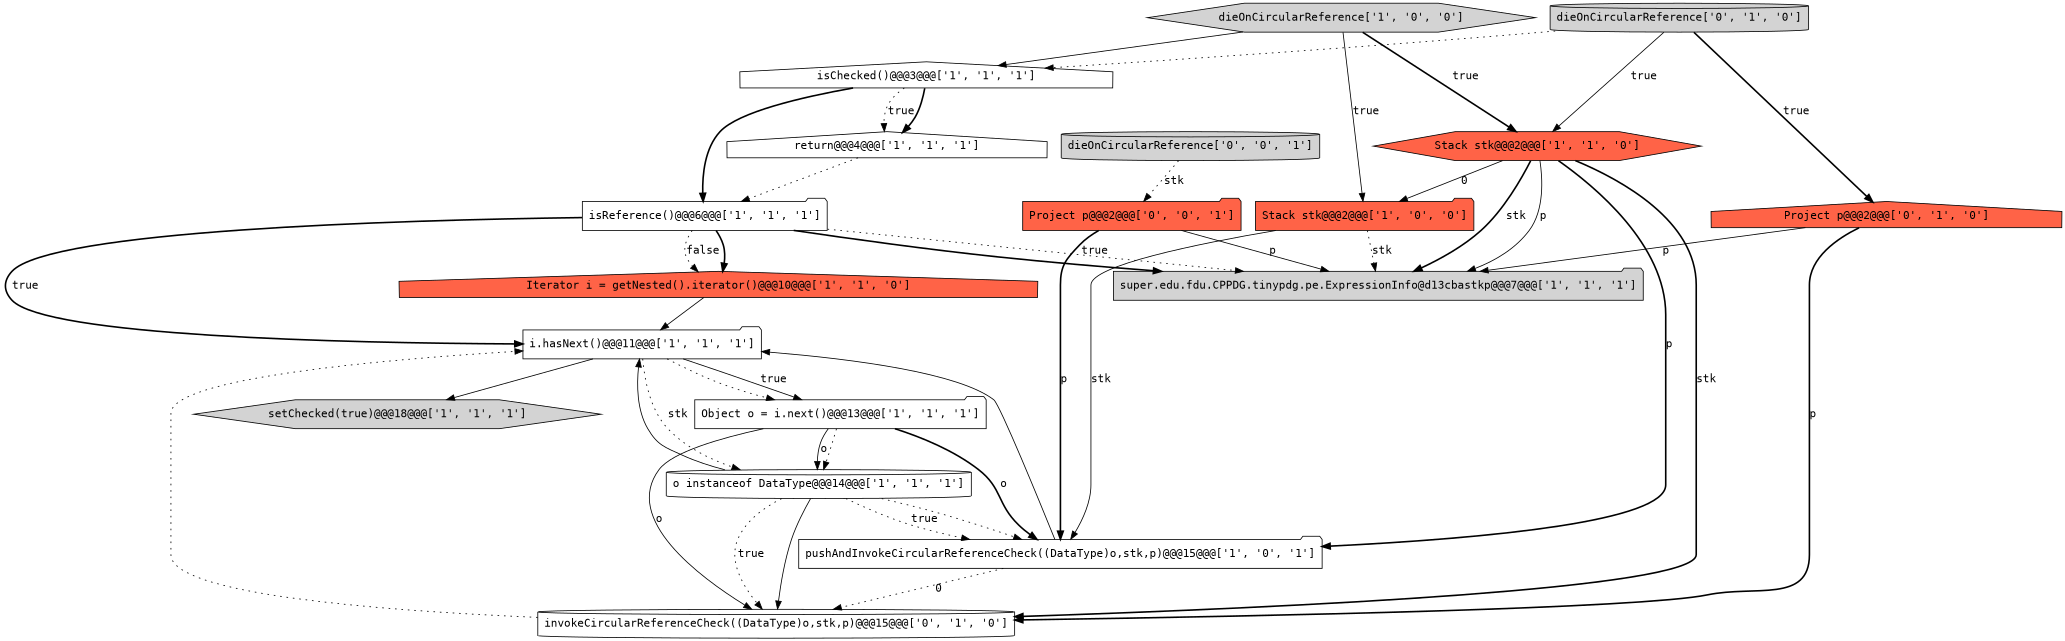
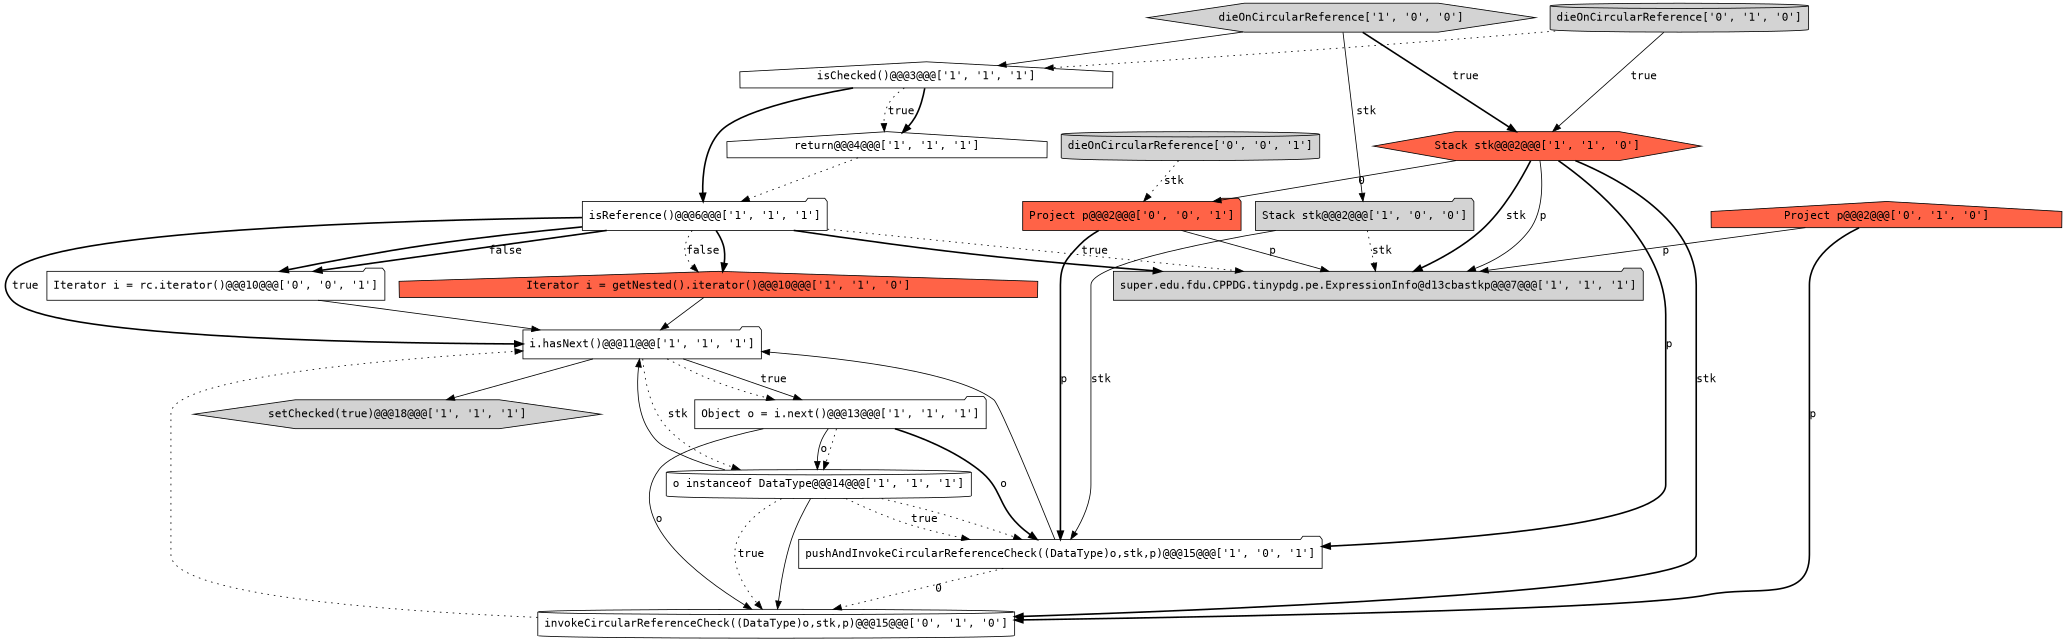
(1366, 111) -> (1366, 111)
(1780, 114) -> none
(1455, 180) -> (1338, 180)
(1365, 216) -> (1365, 216)
none -> (216, 286)
